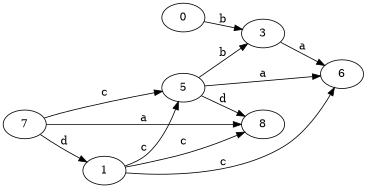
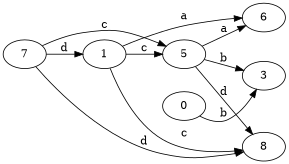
(299, 52) -> none
(144, 118) -> (144, 142)
(223, 162) -> (184, 16)
